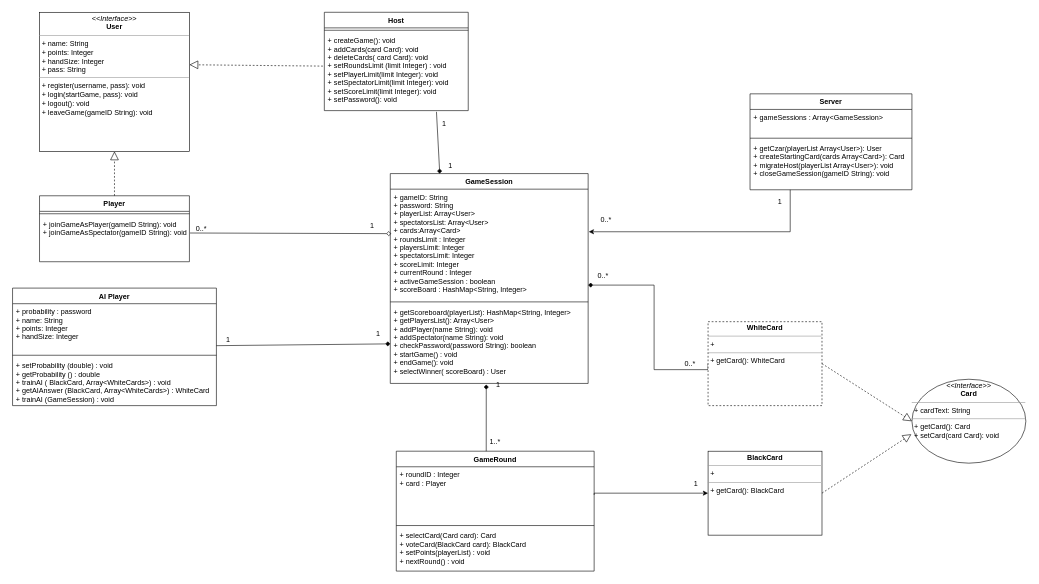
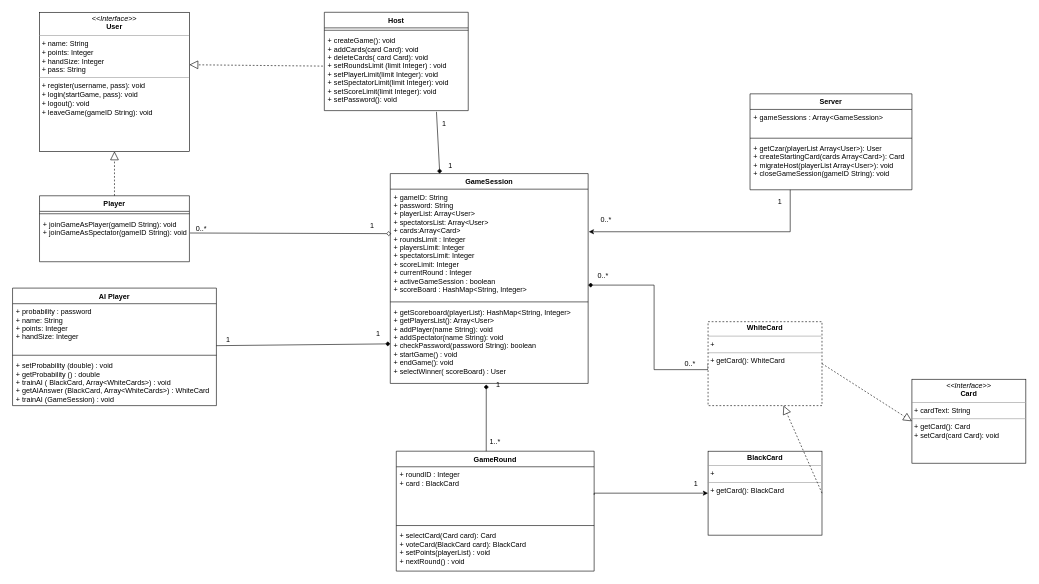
(969, 422) -> (969, 422)
(863, 466) -> (805, 454)
(434, 475) -> (434, 475)
